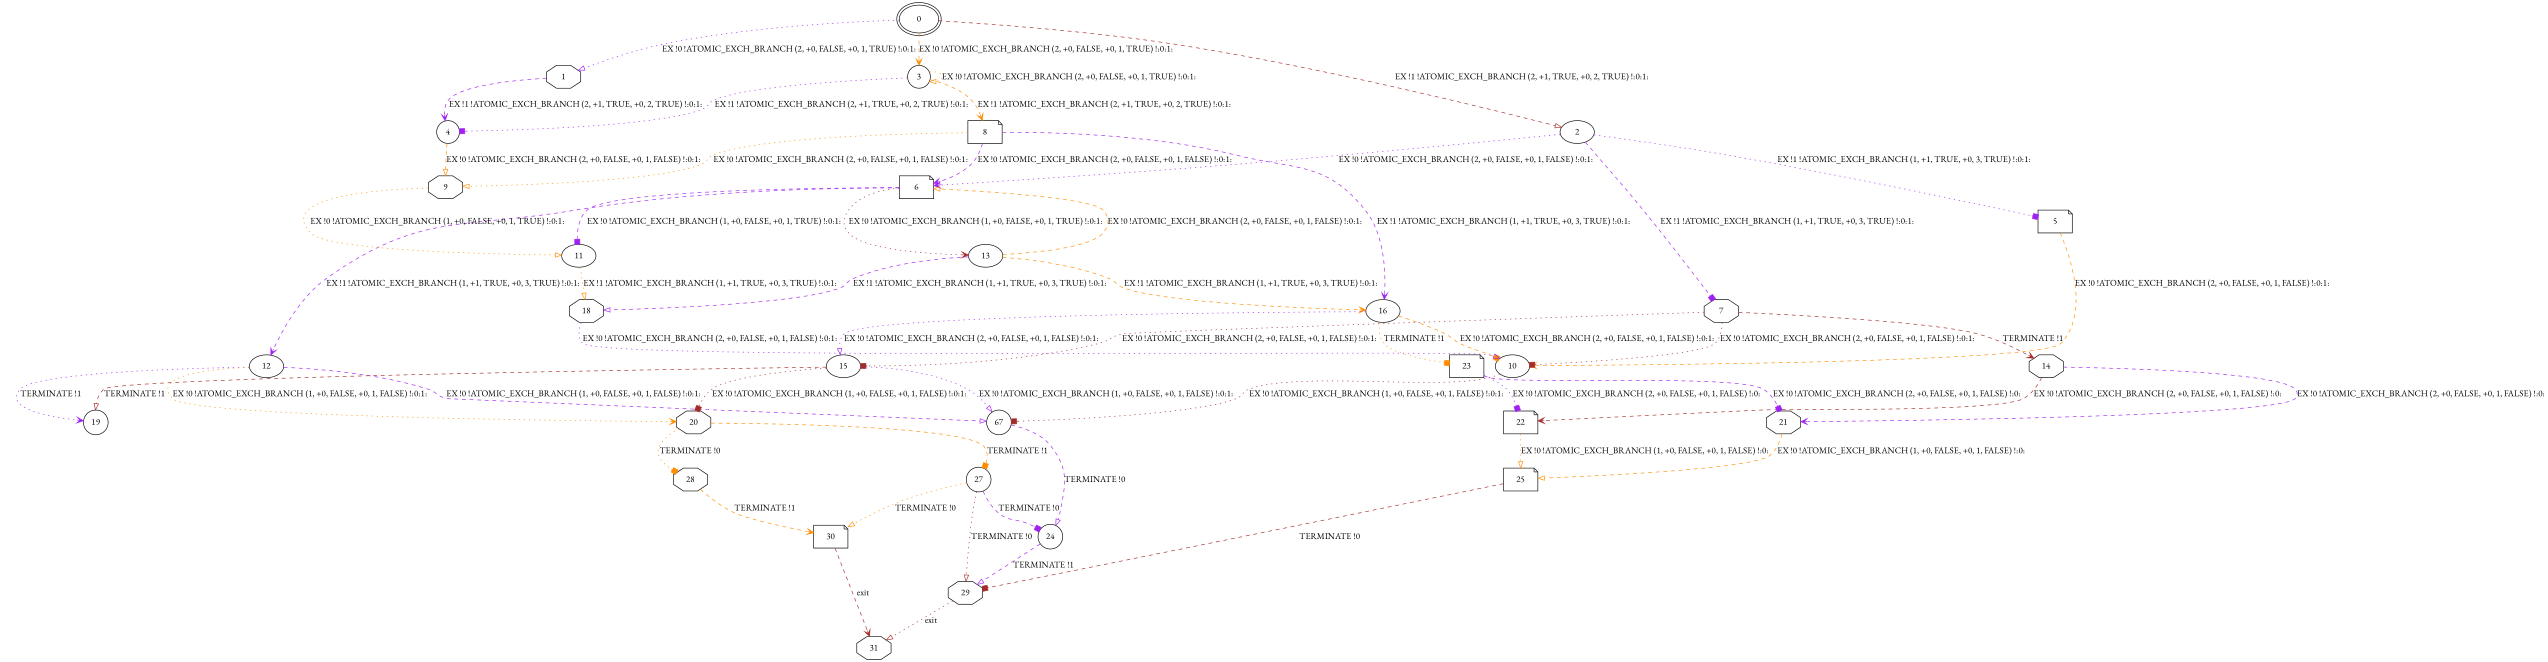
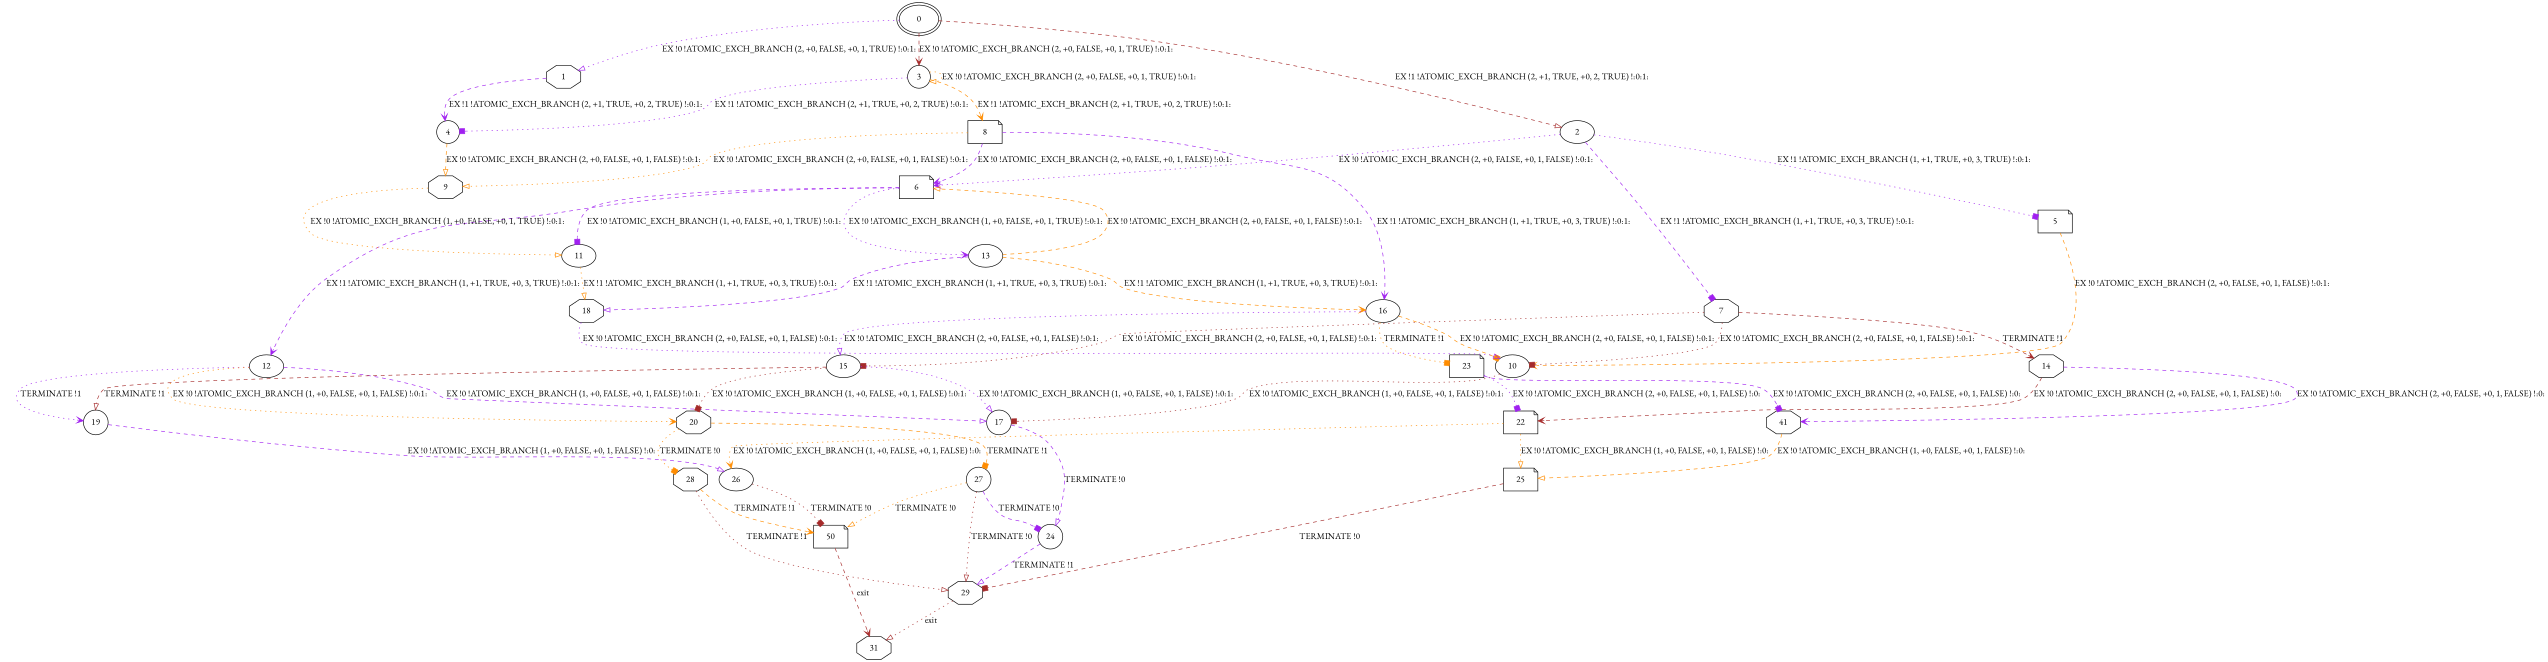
(919, 46) -> (919, 46)
(864, 242) -> (864, 242)
(999, 422) -> (999, 422)
(1784, 422) -> (1784, 422)
none -> (736, 480)
(831, 537) -> (831, 537)
none -> (805, 568)
